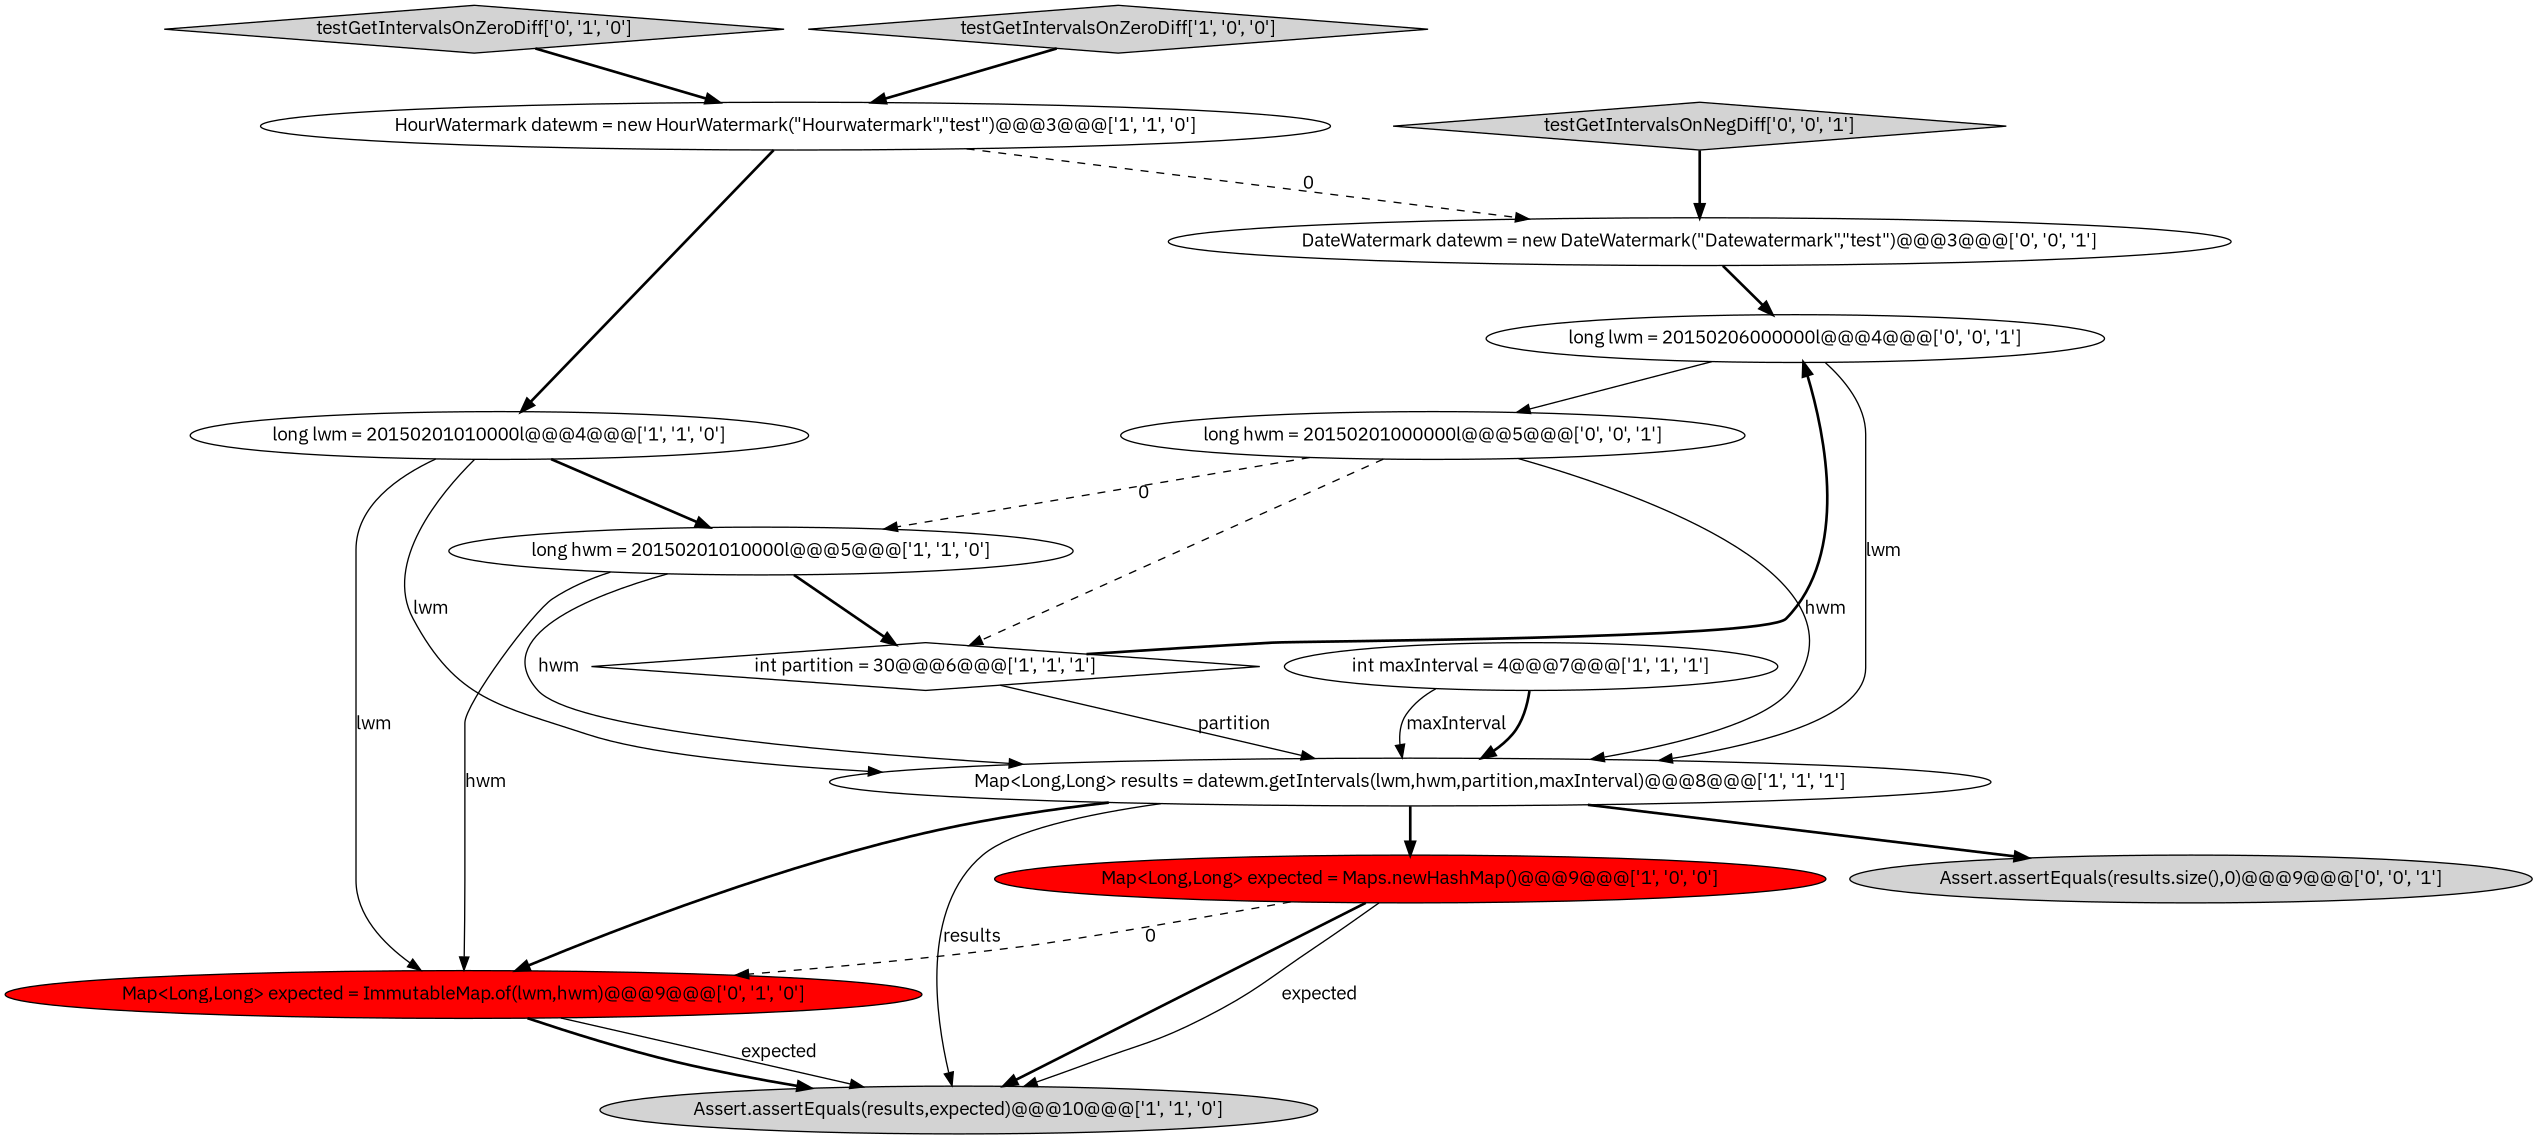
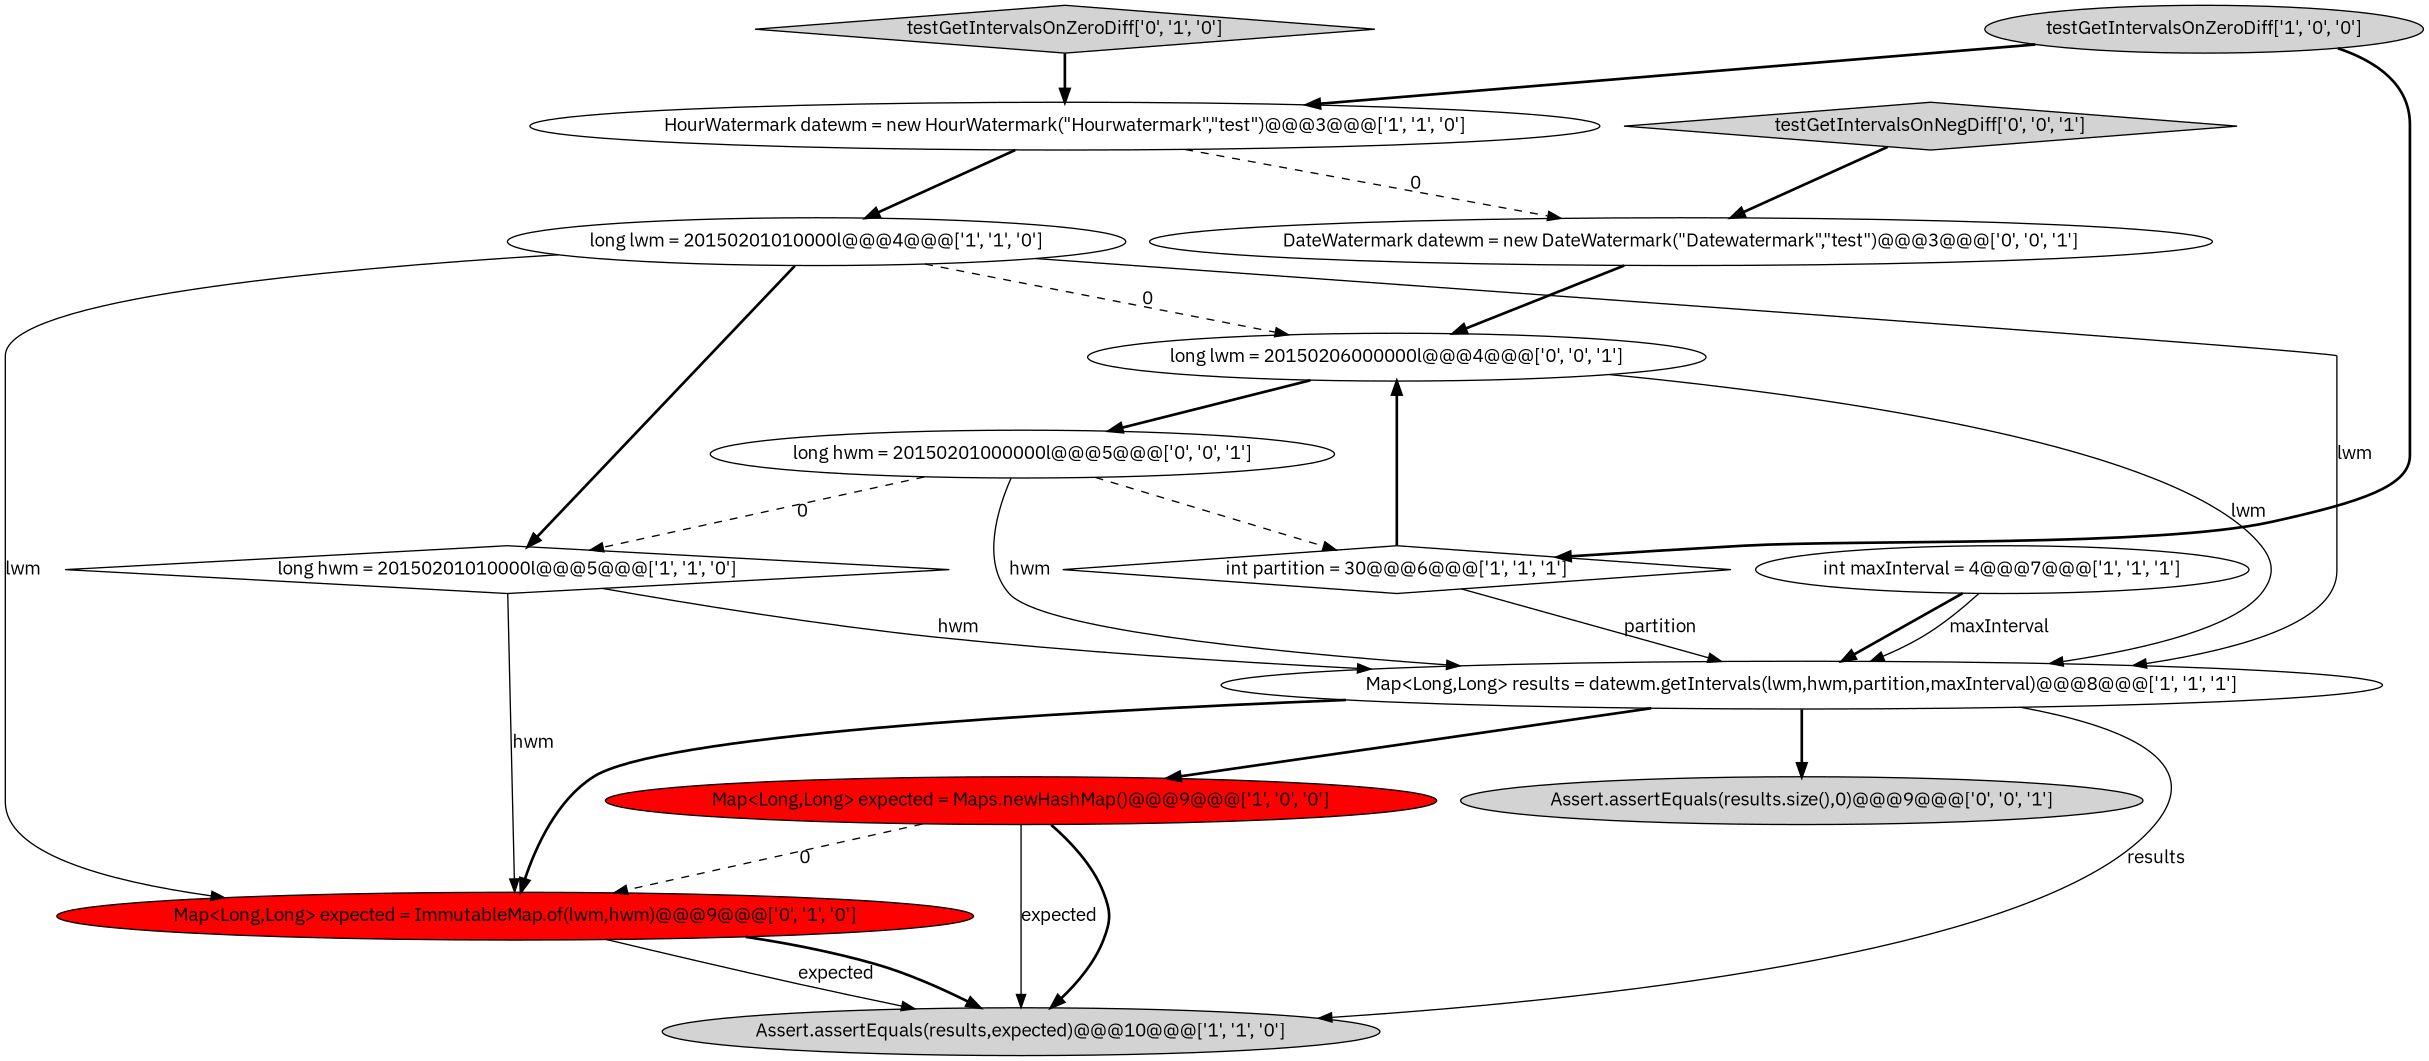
(1118, 29) -> (2204, 29)
none -> (1100, 298)
(1621, 385) -> (1216, 404)
(761, 551) -> (507, 570)
(839, 606) -> (2223, 529)
